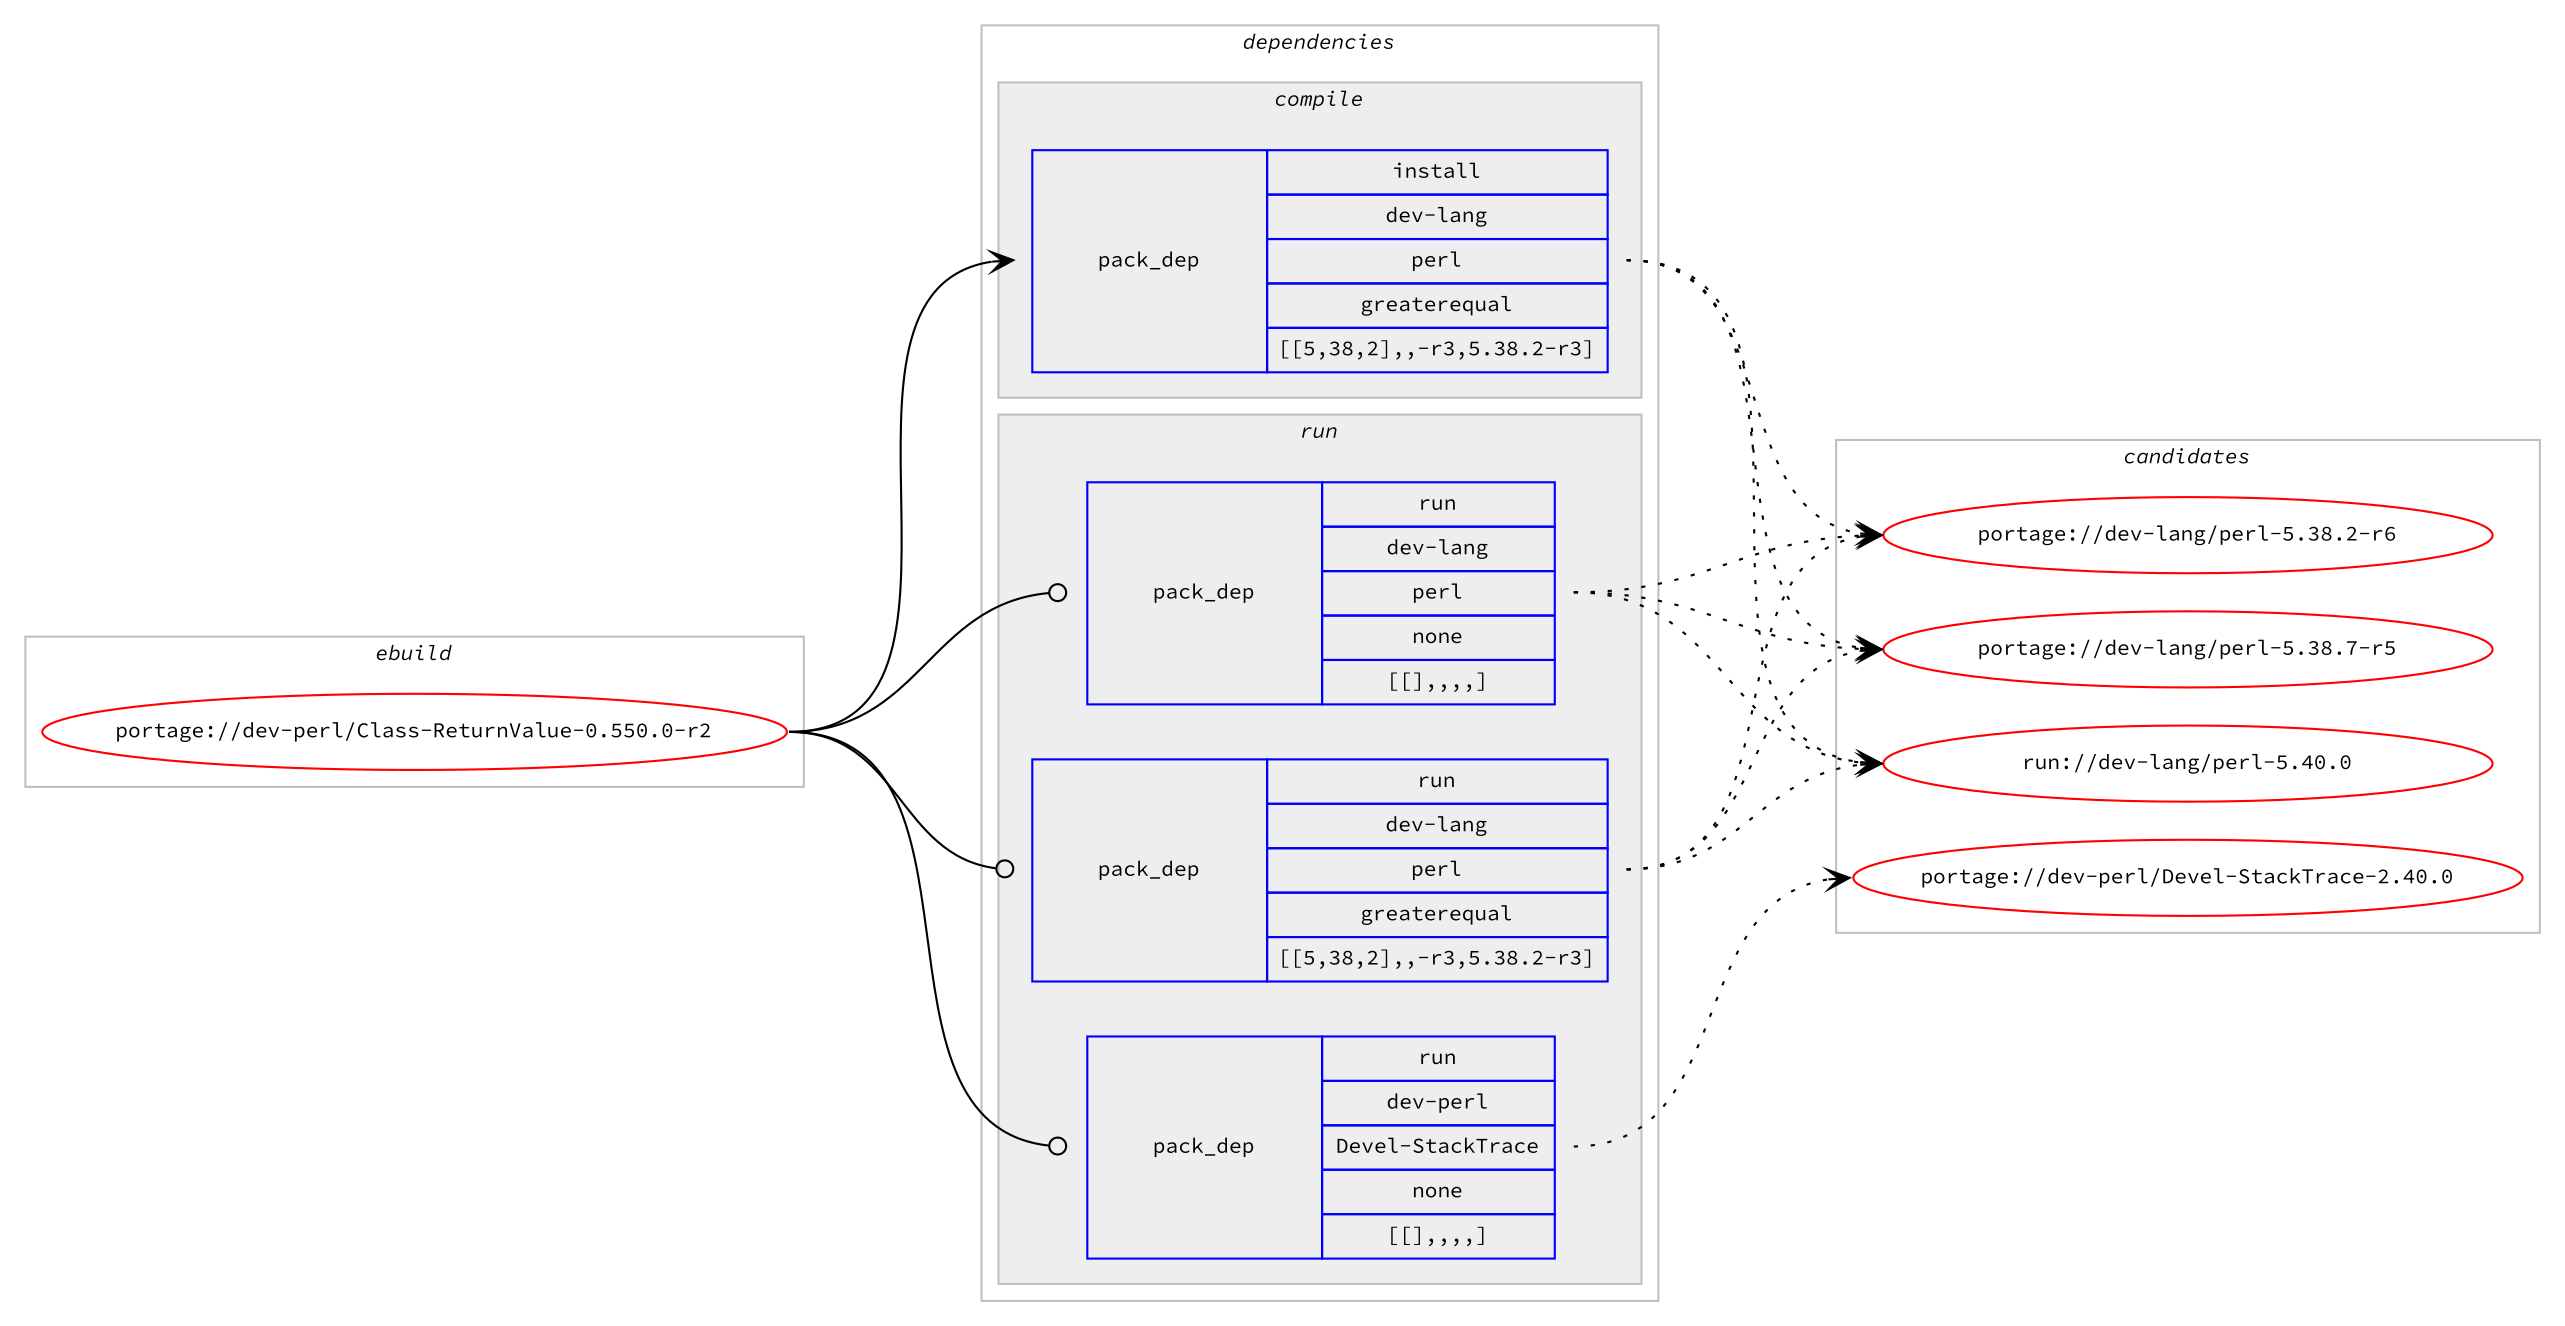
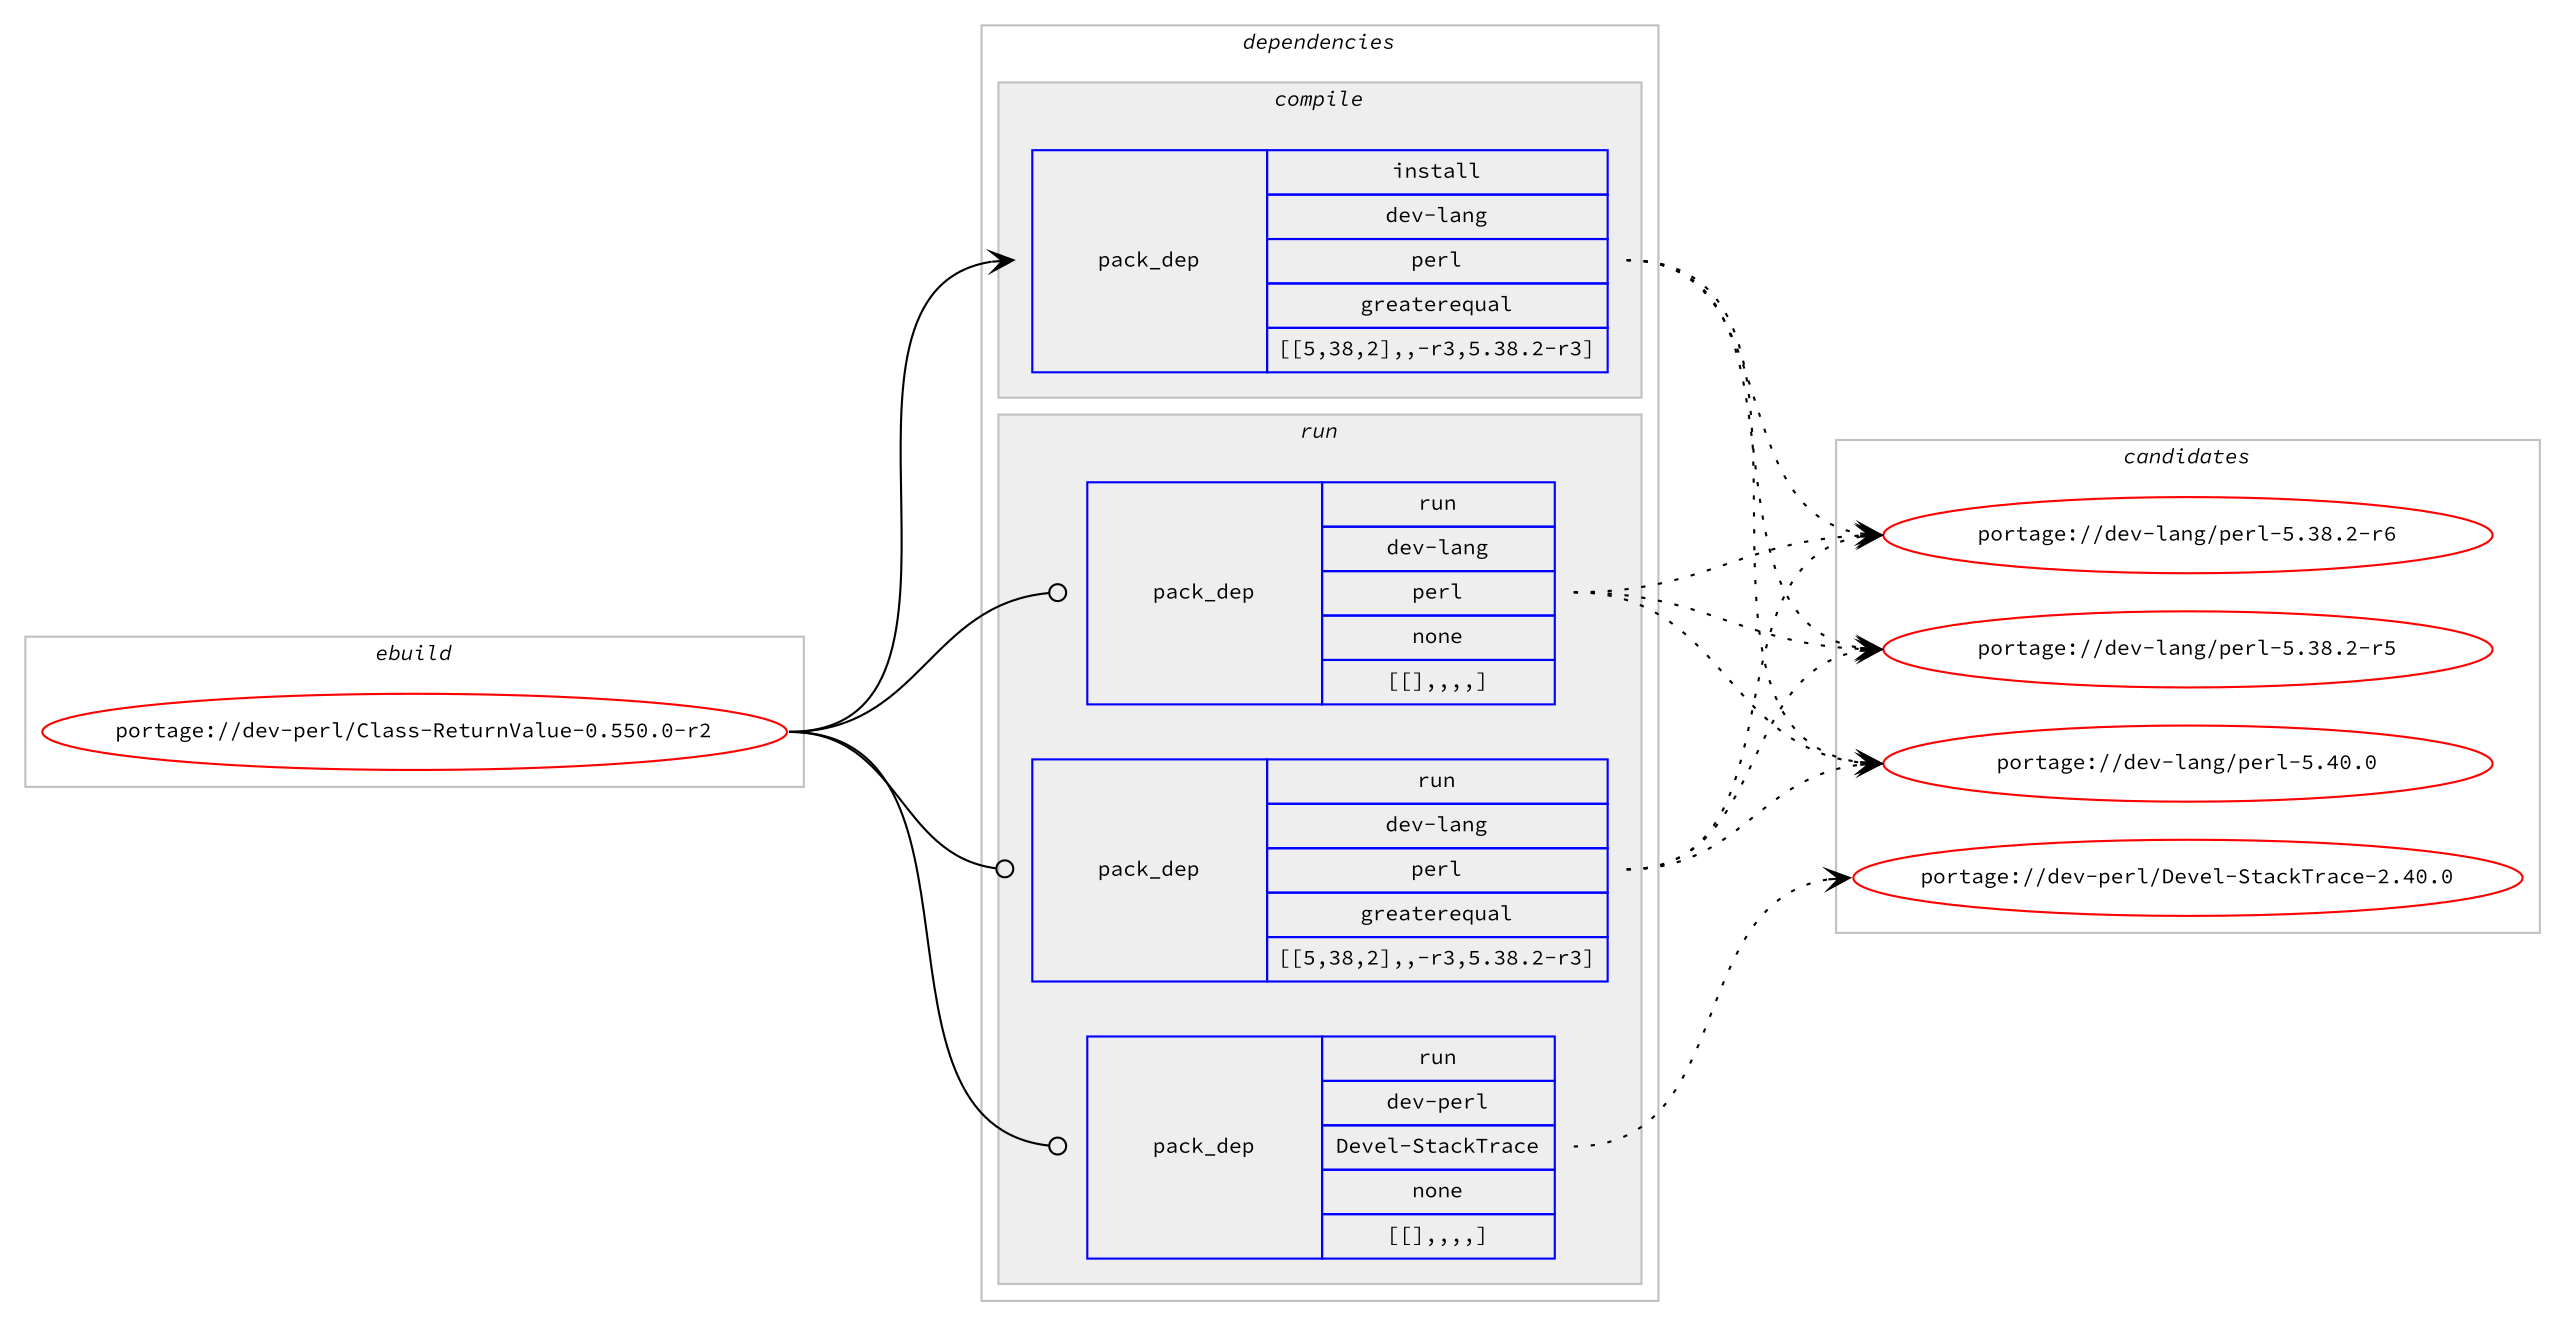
(2188, 649) -> (2188, 649)
(2188, 764) -> (2188, 764)
